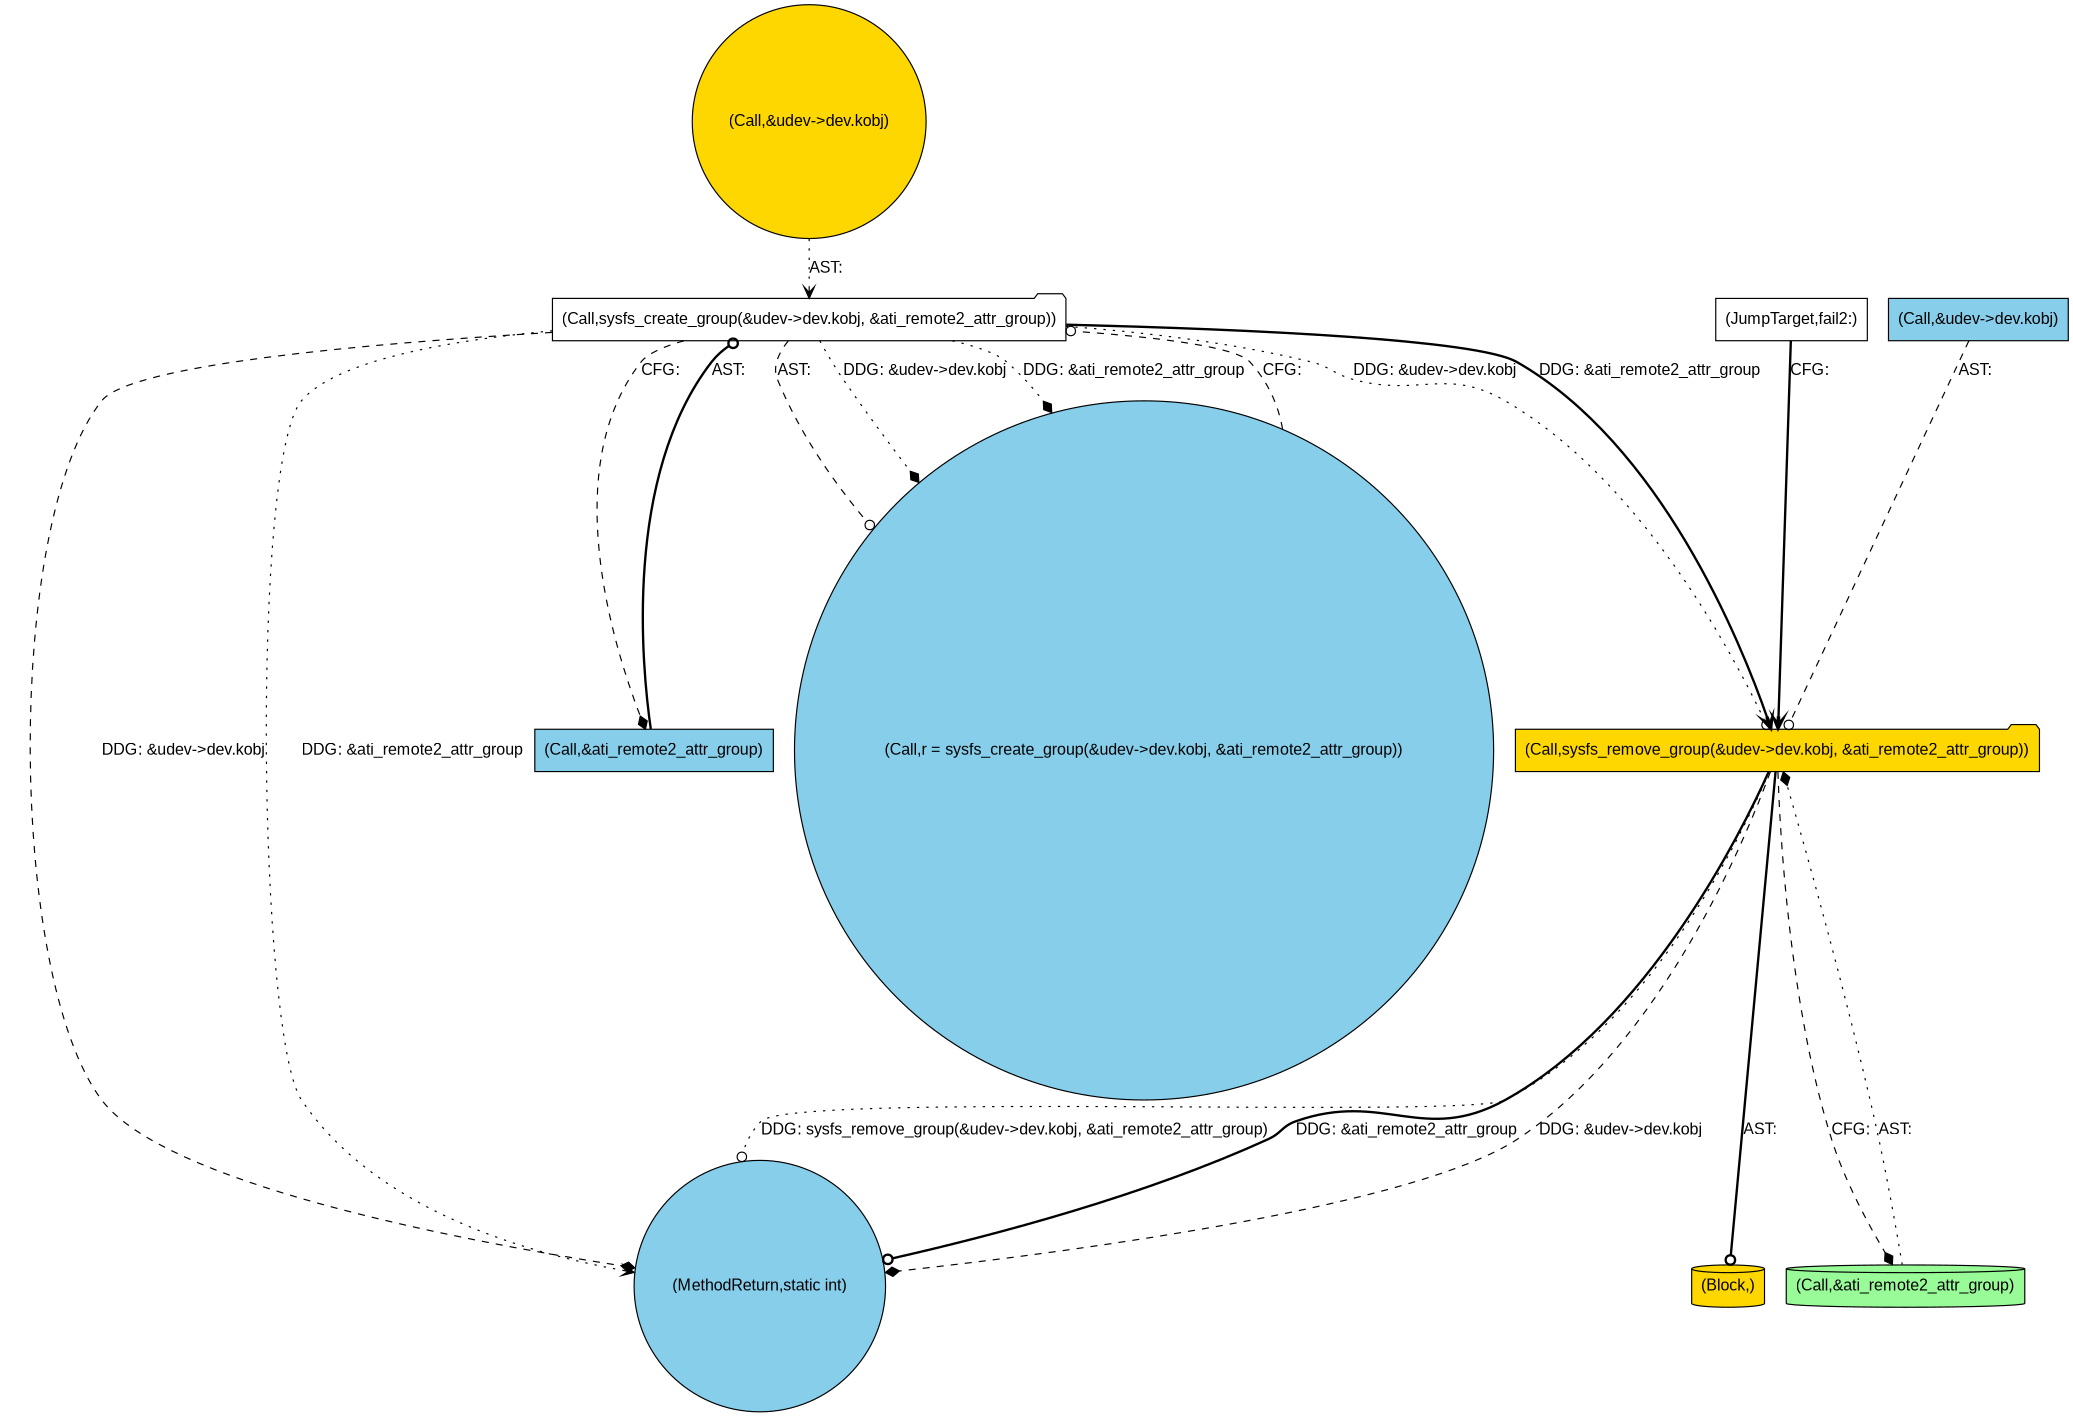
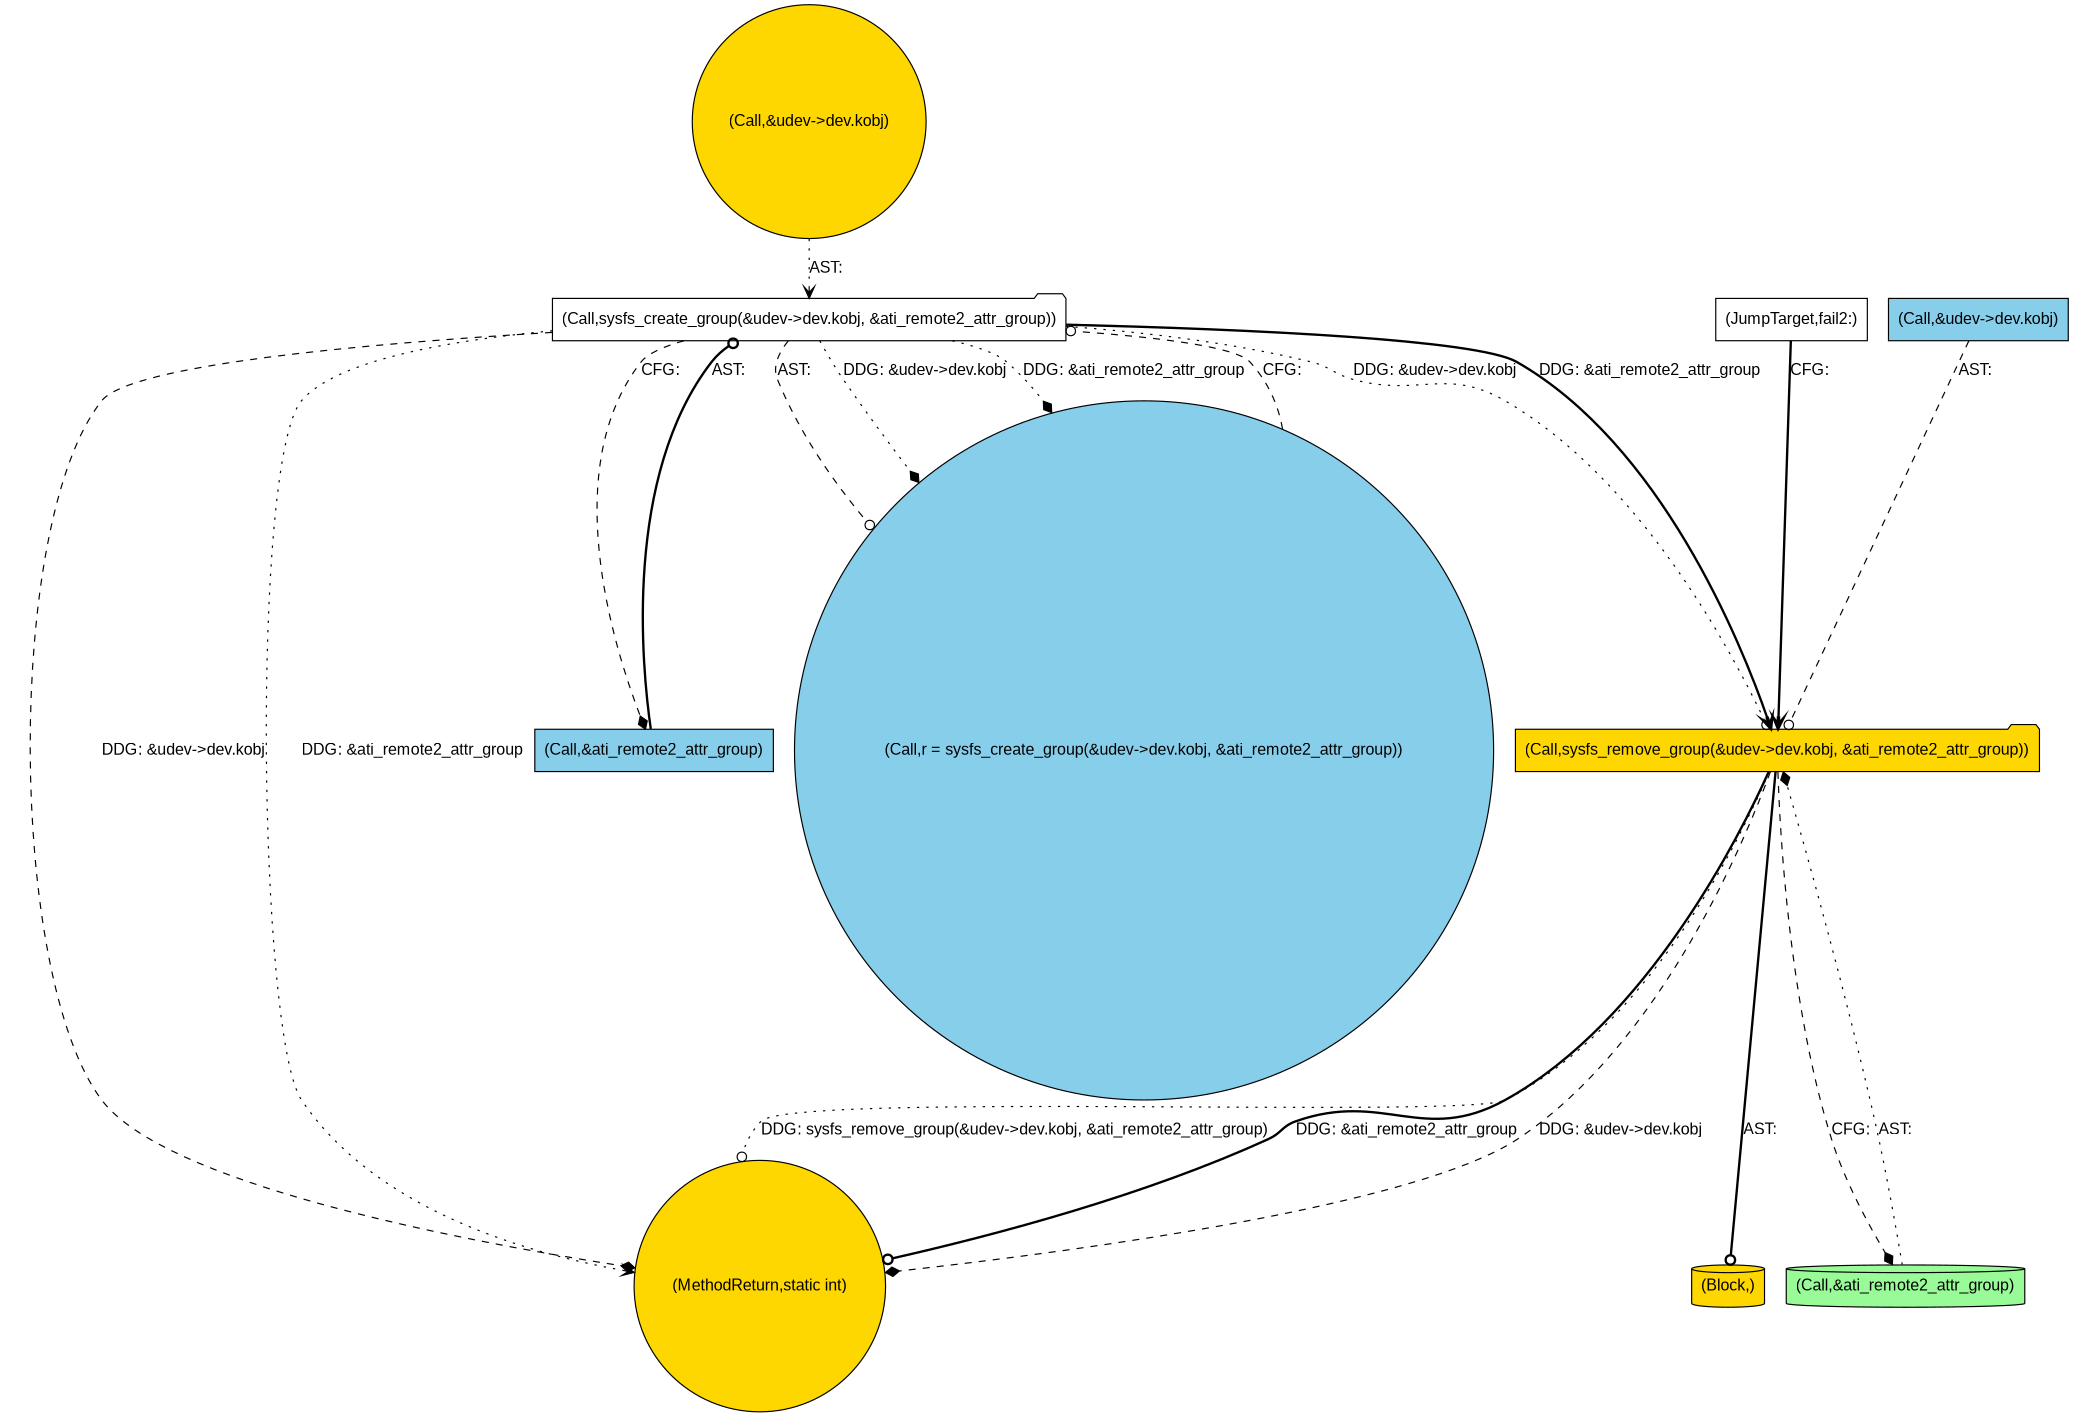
(760, 1286) -> (760, 1286)
